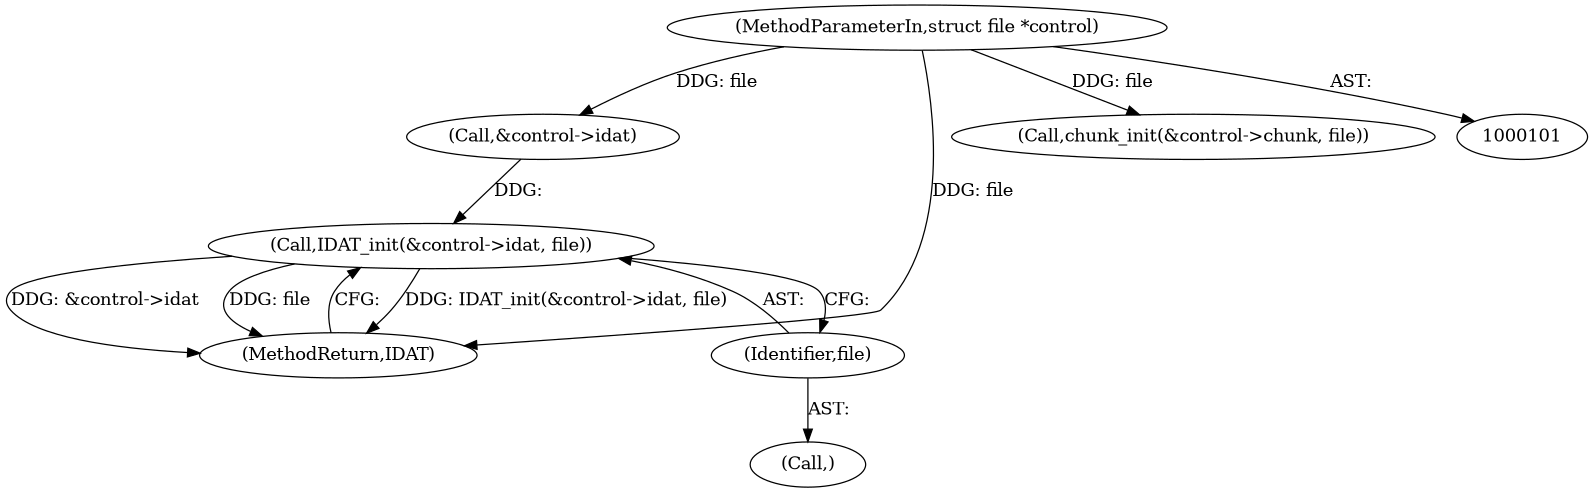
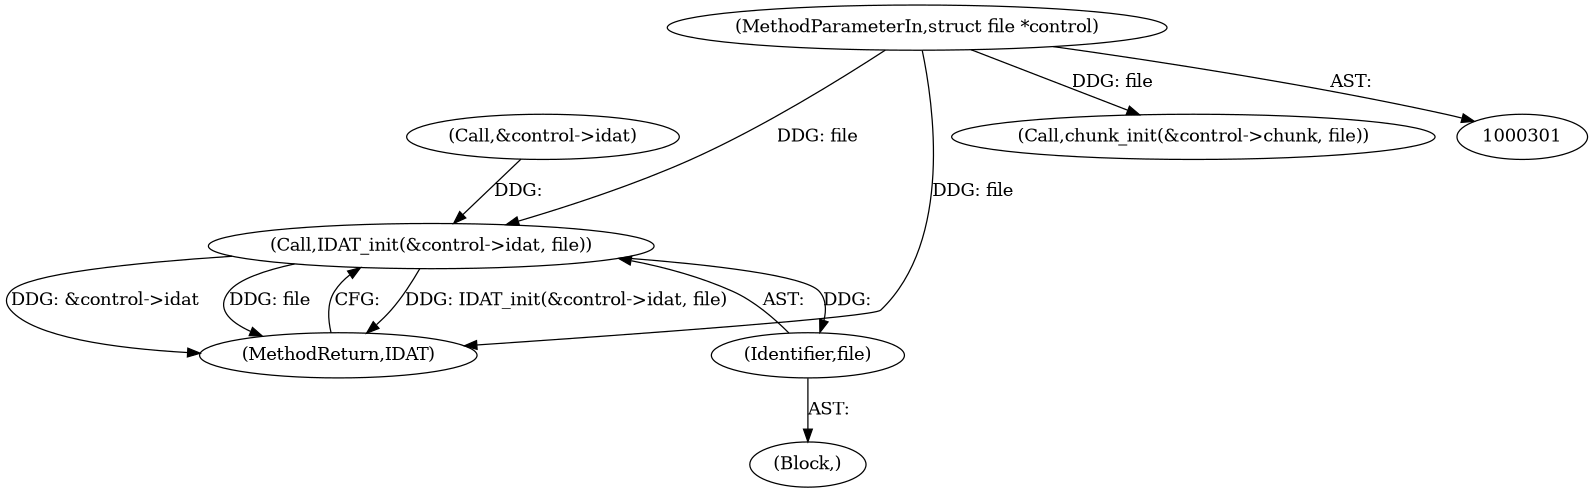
(685, 70) -> (709, 151)
(1522, 137) -> (1522, 137)
(850, 301) -> (850, 301)
(808, 465) -> (808, 465)
